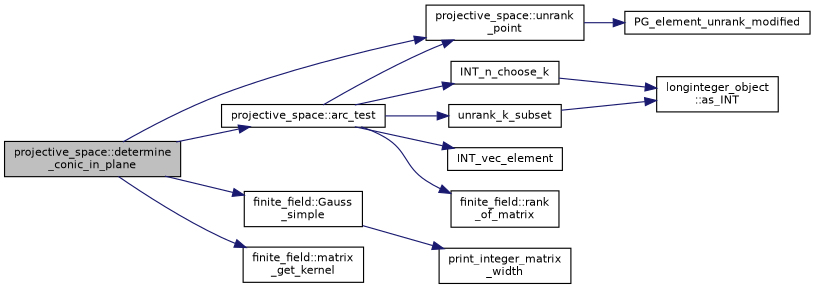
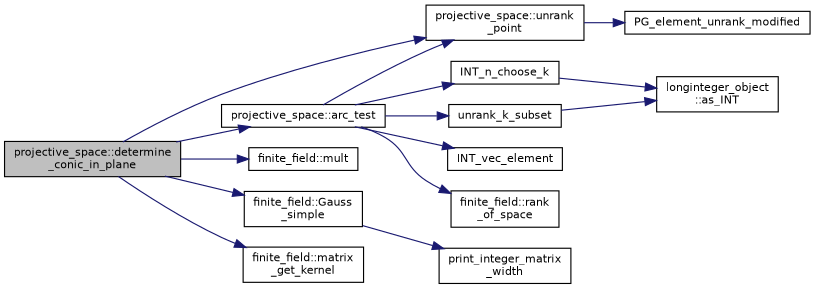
none -> (303, 159)
(505, 209) -> (505, 209)
